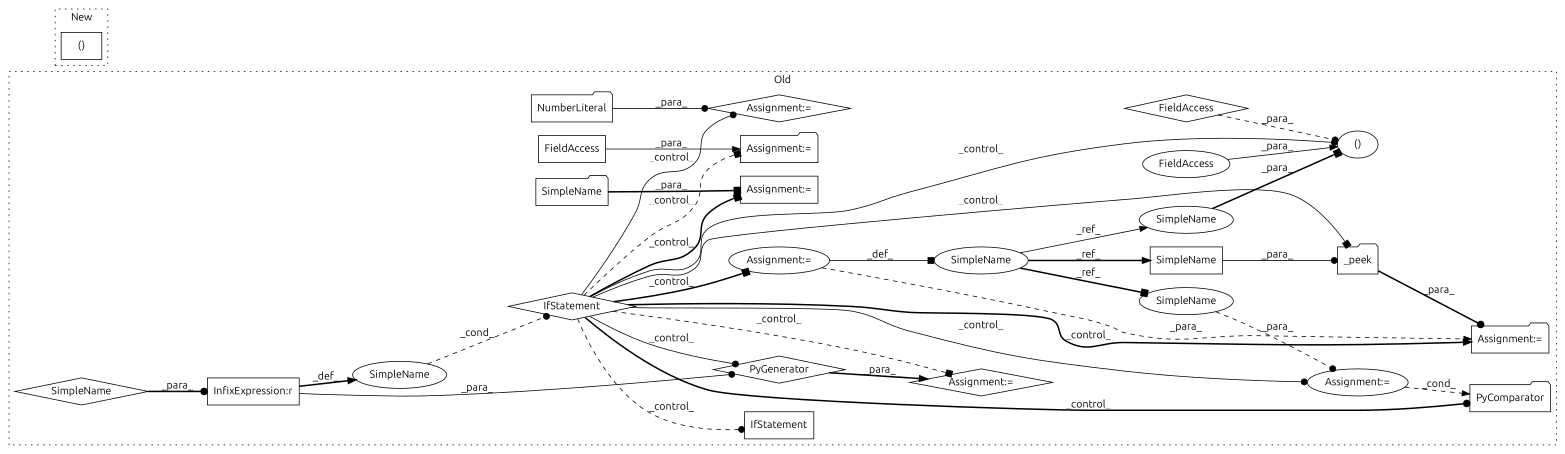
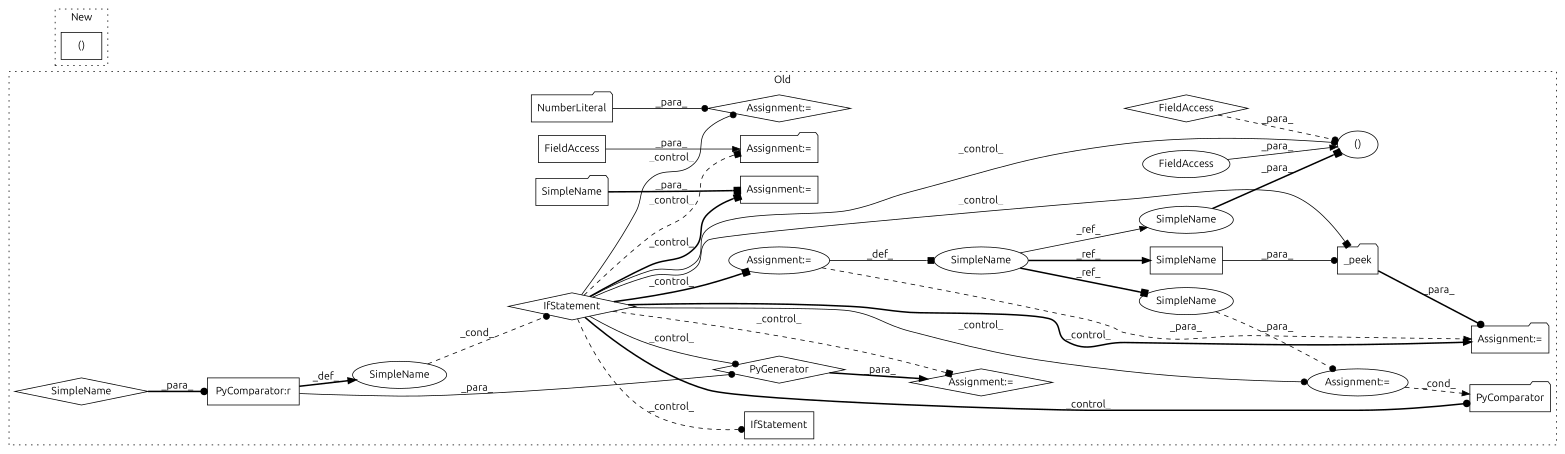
(253, 391) -> (253, 391)
